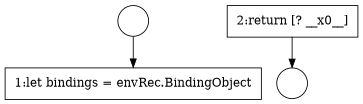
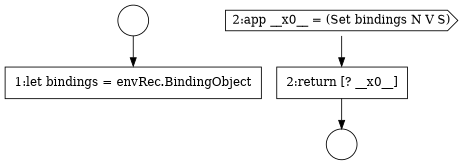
none -> (342, 20)
